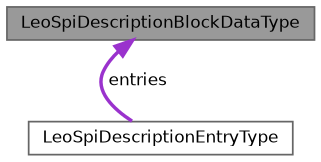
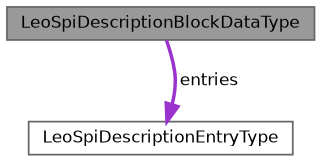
(103, 90) -> (175, 72)
